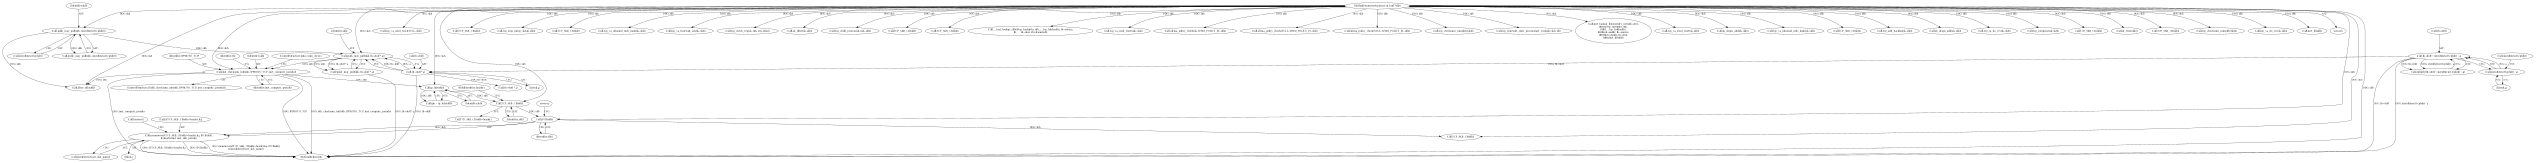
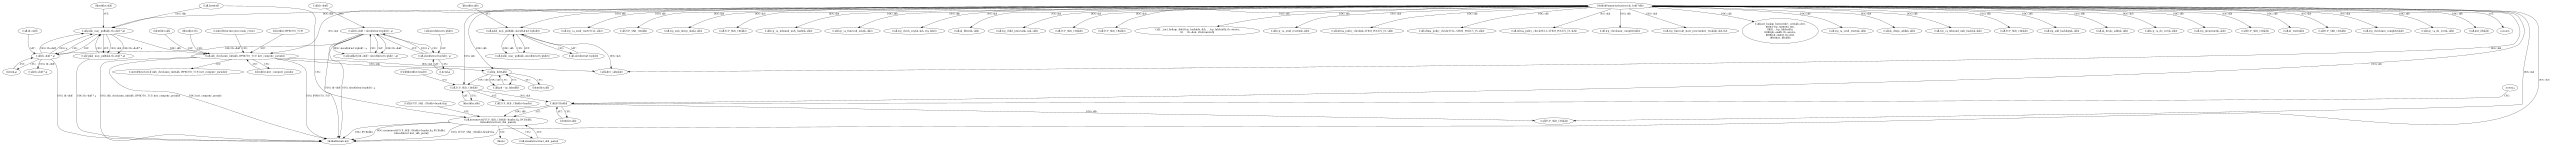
(210, 51) -> (158, 16)
